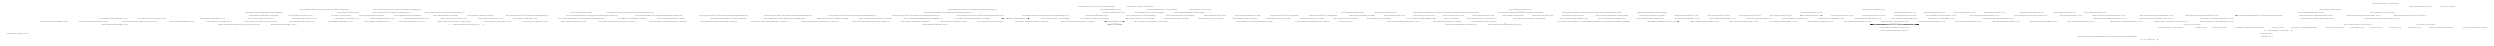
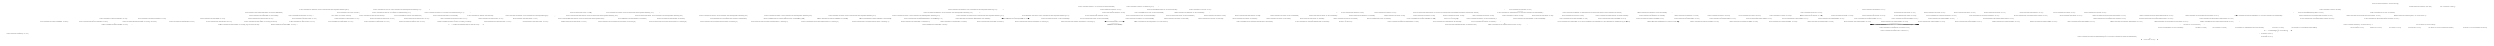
(2335, 28) -> none
